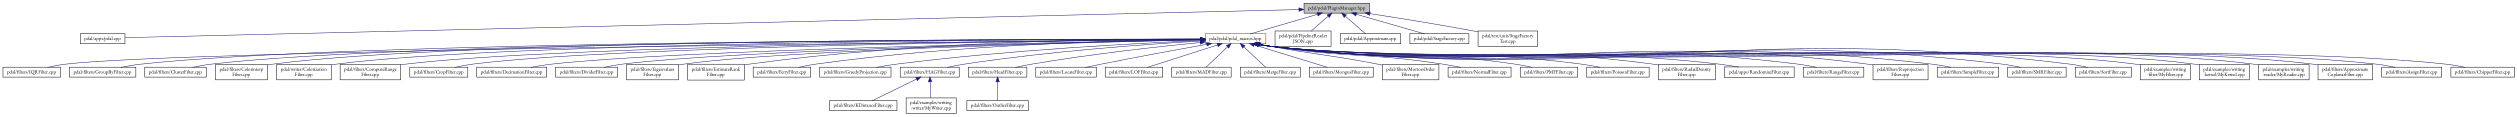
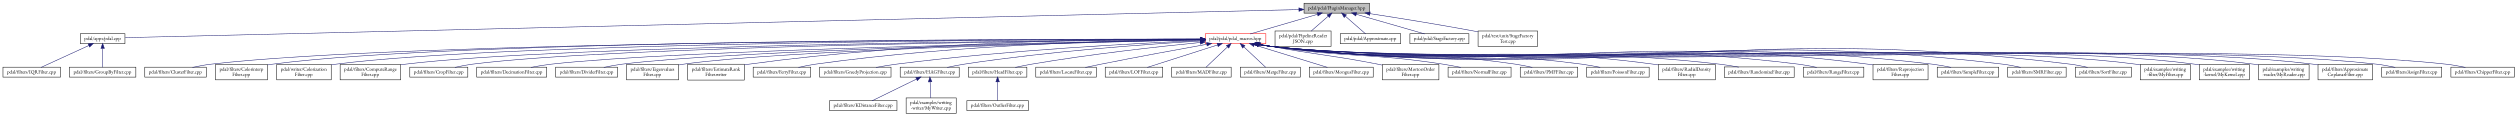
(660, 44) -> (103, 58)
(624, 47) -> (65, 56)
(716, 72) -> (716, 72)
(1759, 72) -> (1759, 72)
